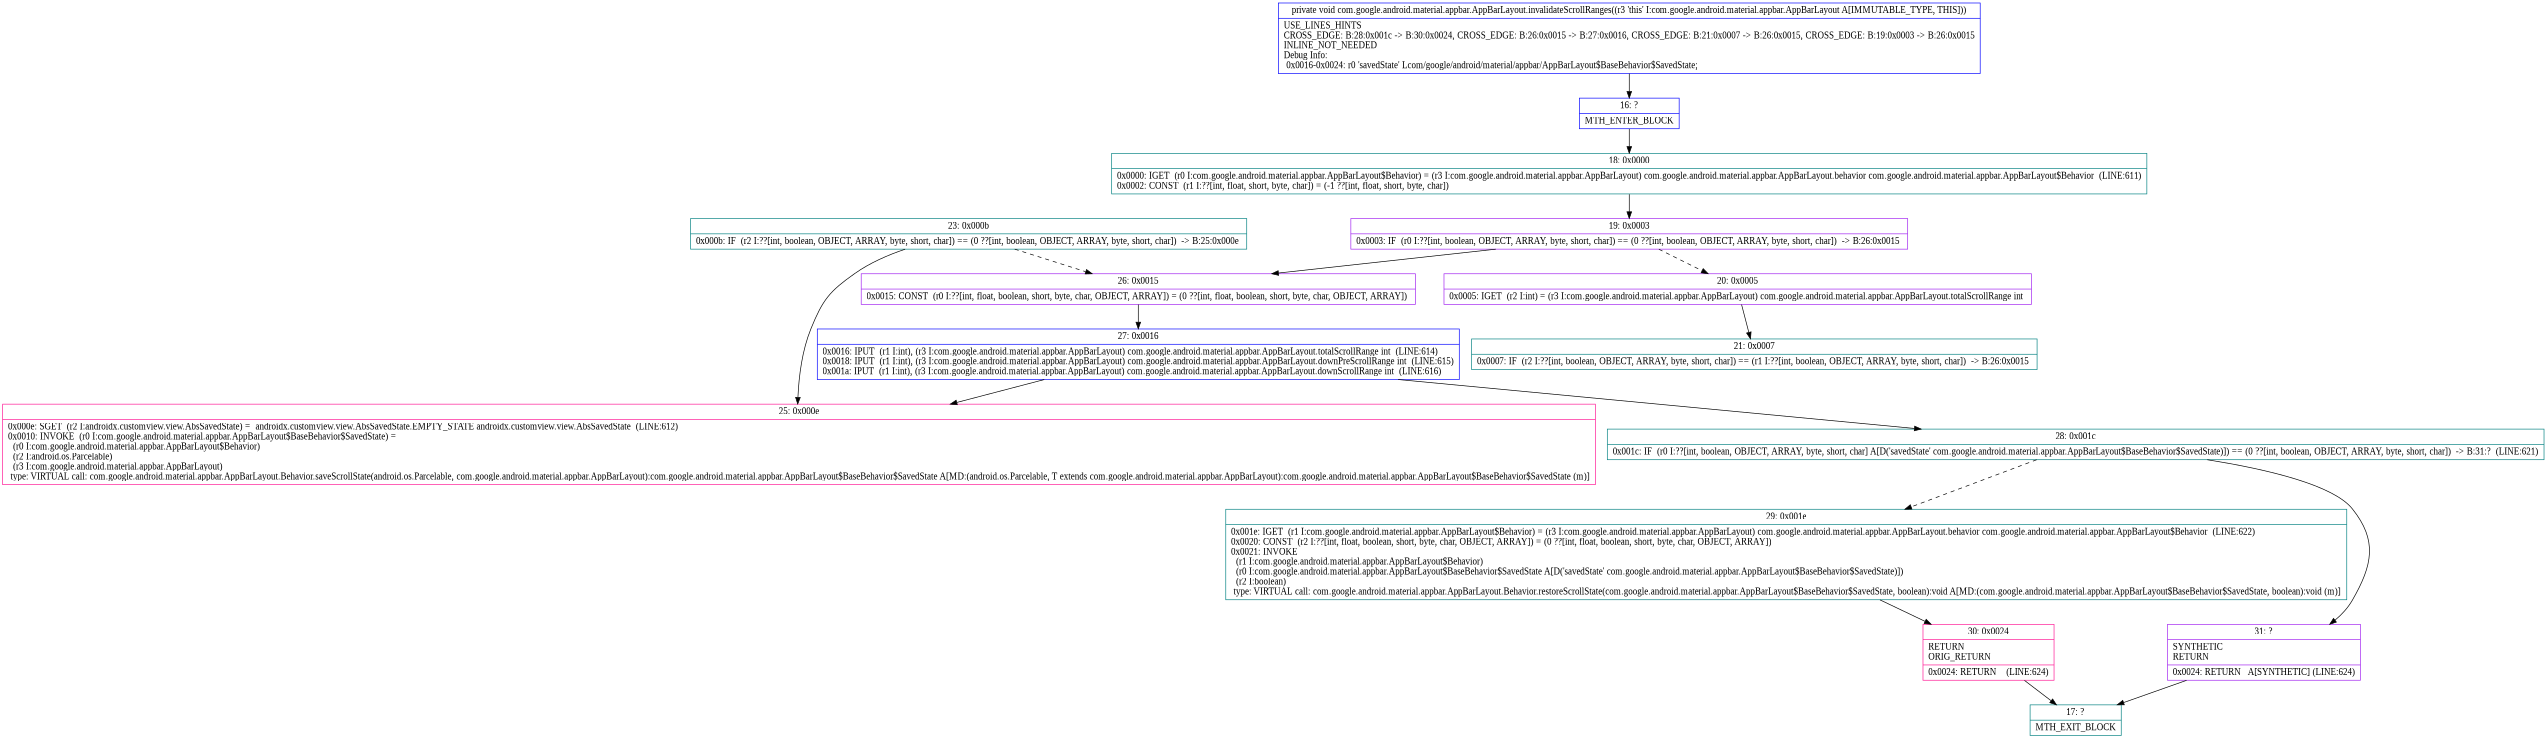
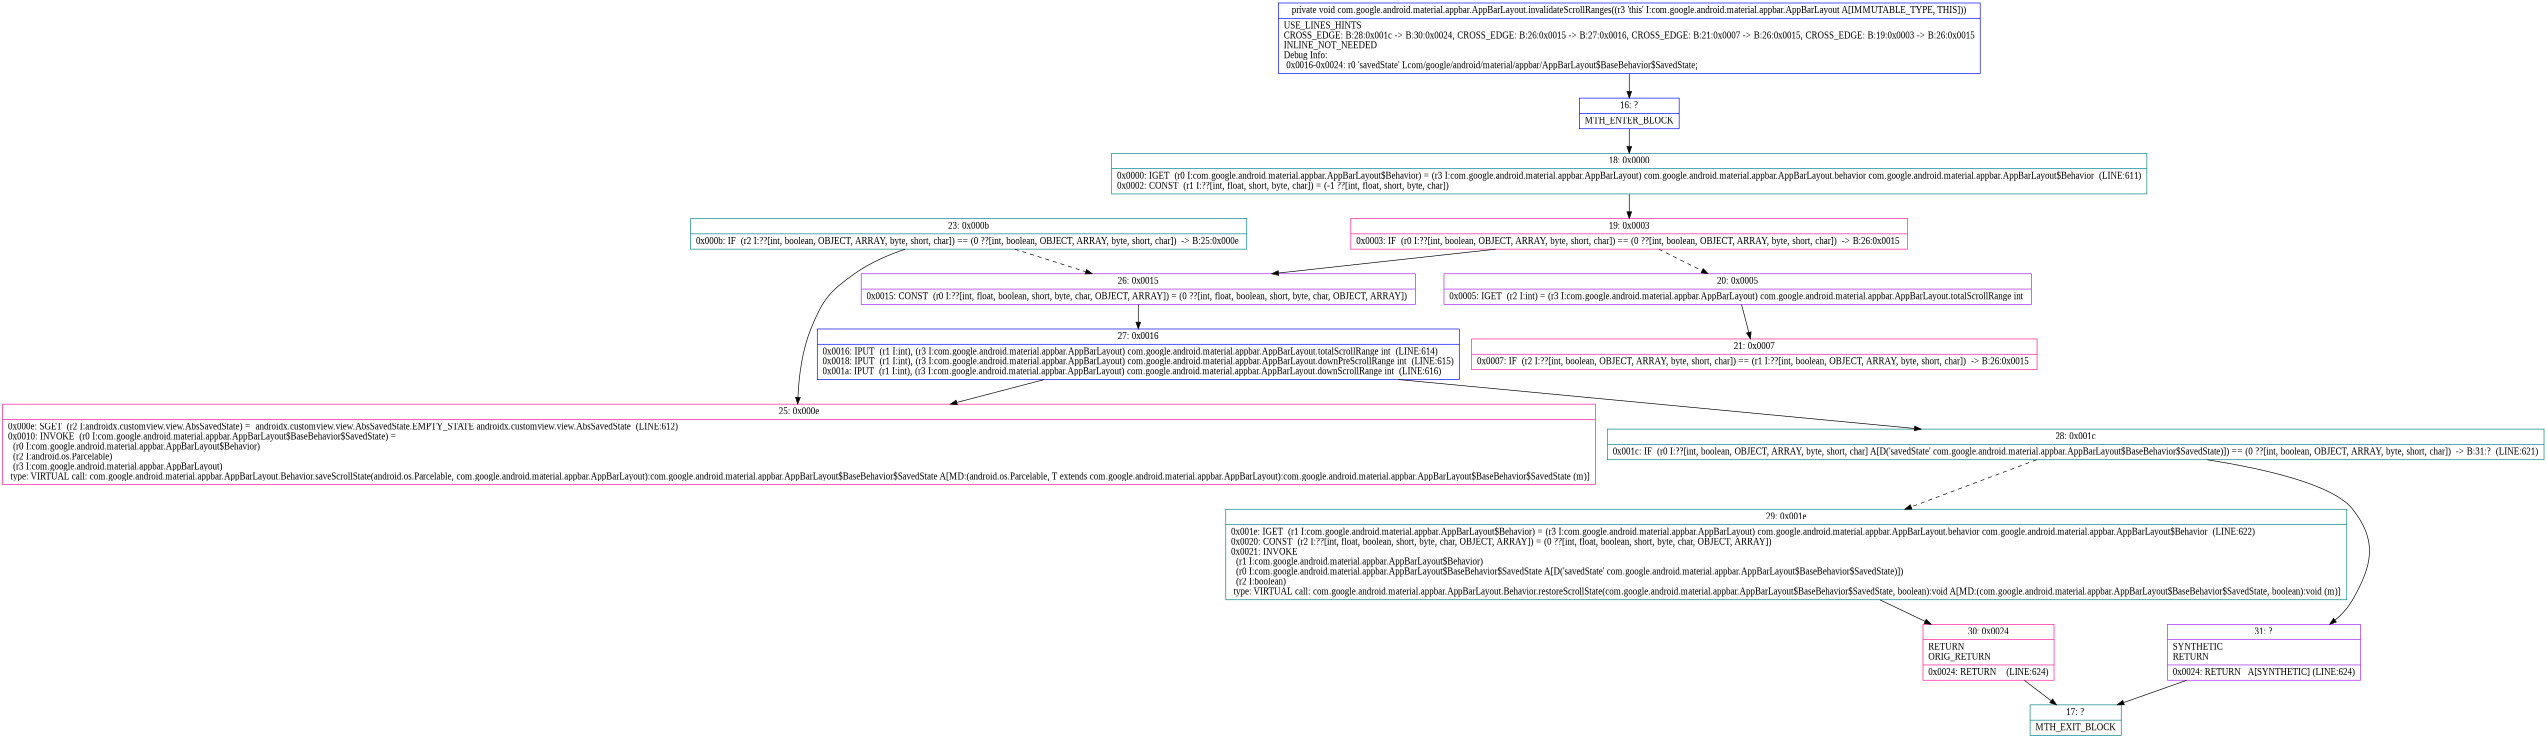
(1629, 234) -> (1629, 234)
(1754, 354) -> (1754, 354)
